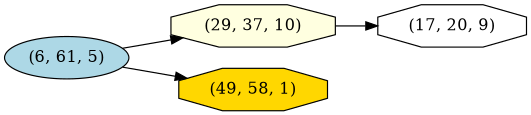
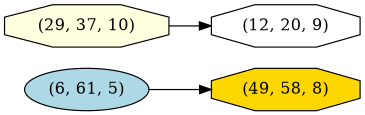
(452, 26) -> (286, 26)
(147, 44) -> none
(253, 90) -> (286, 90)
